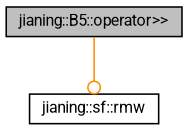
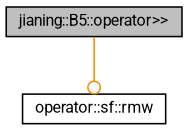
(94, 109) -> (94, 109)
